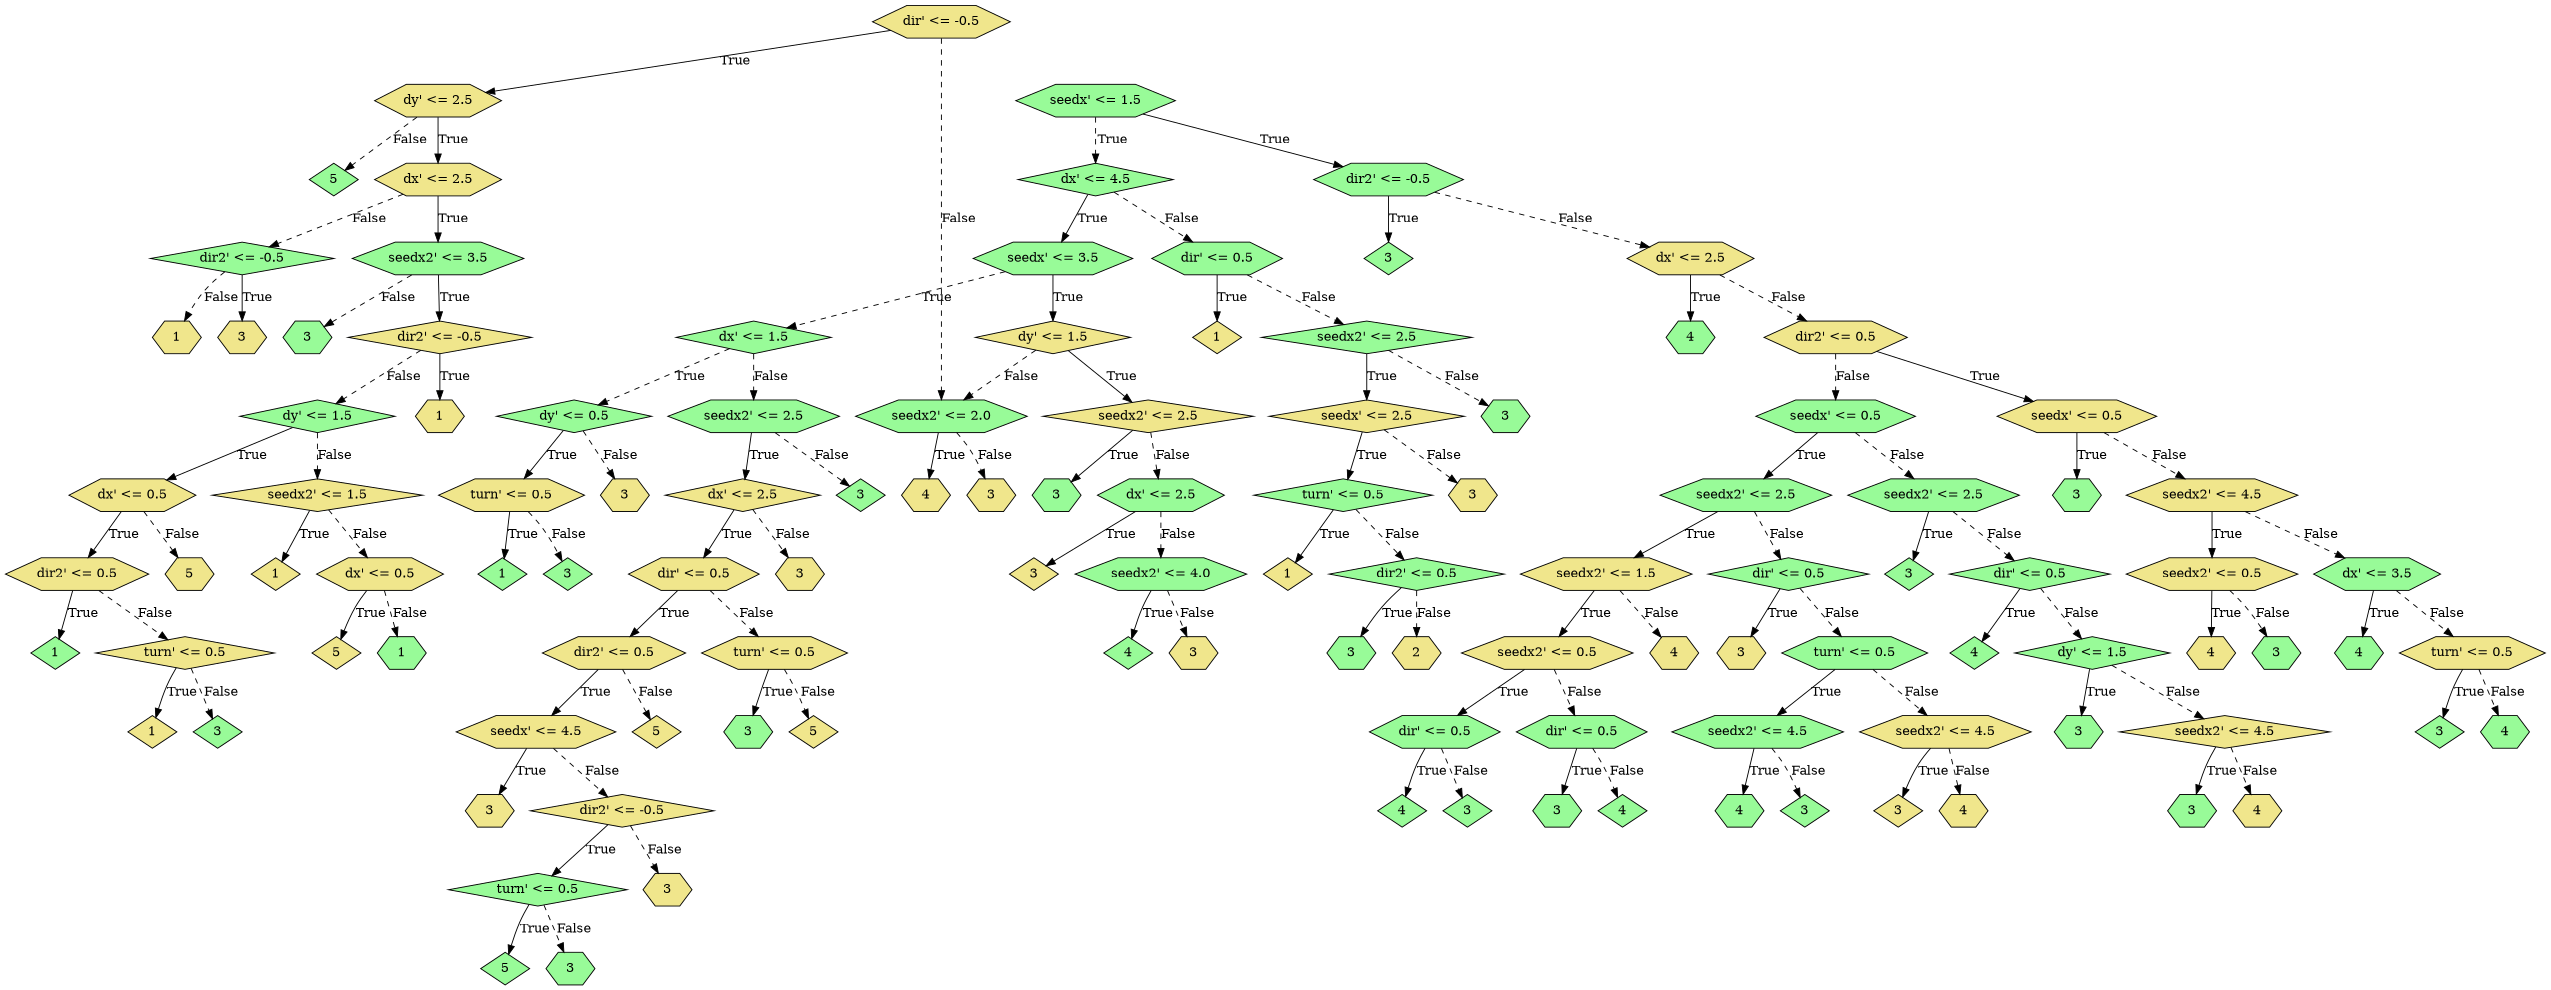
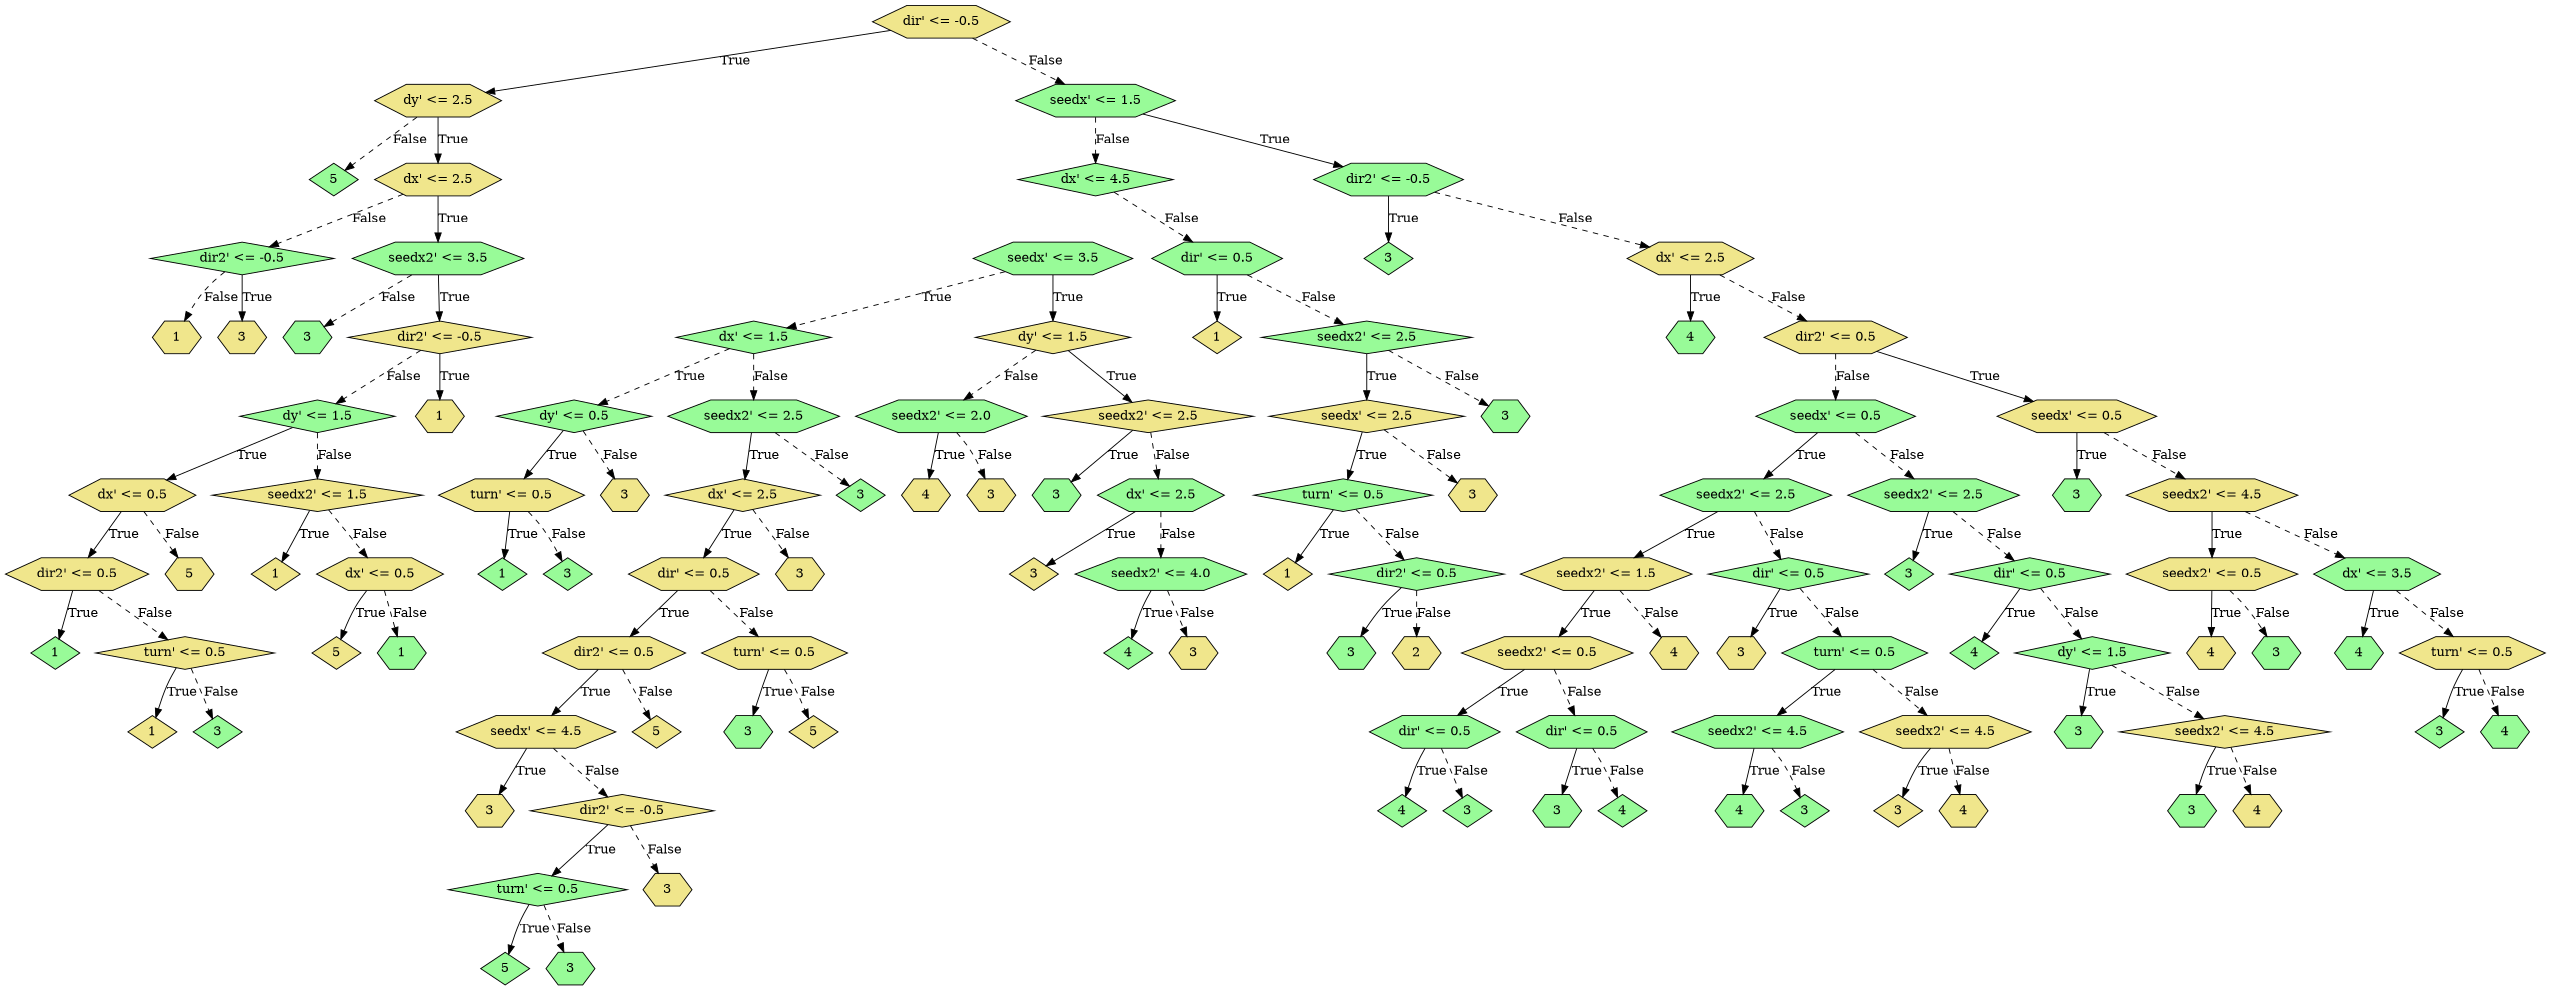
(1113, 140) -> (1113, 140)
(941, 214) -> (1015, 59)
(1077, 214) -> none
